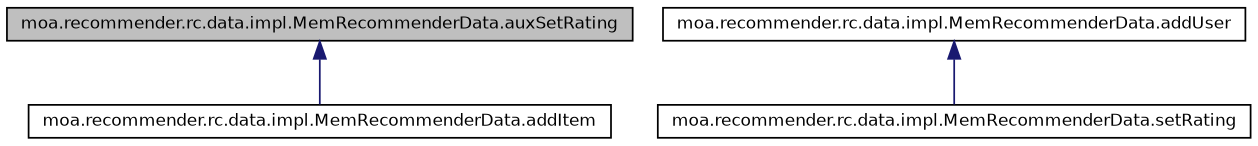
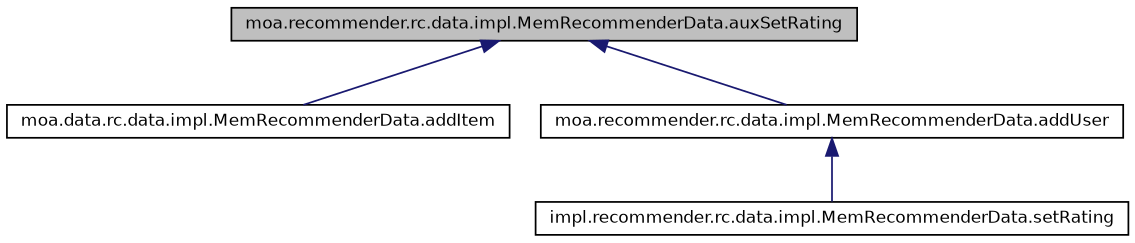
none -> (697, 76)
(320, 121) -> (258, 121)
(954, 121) -> (832, 218)
